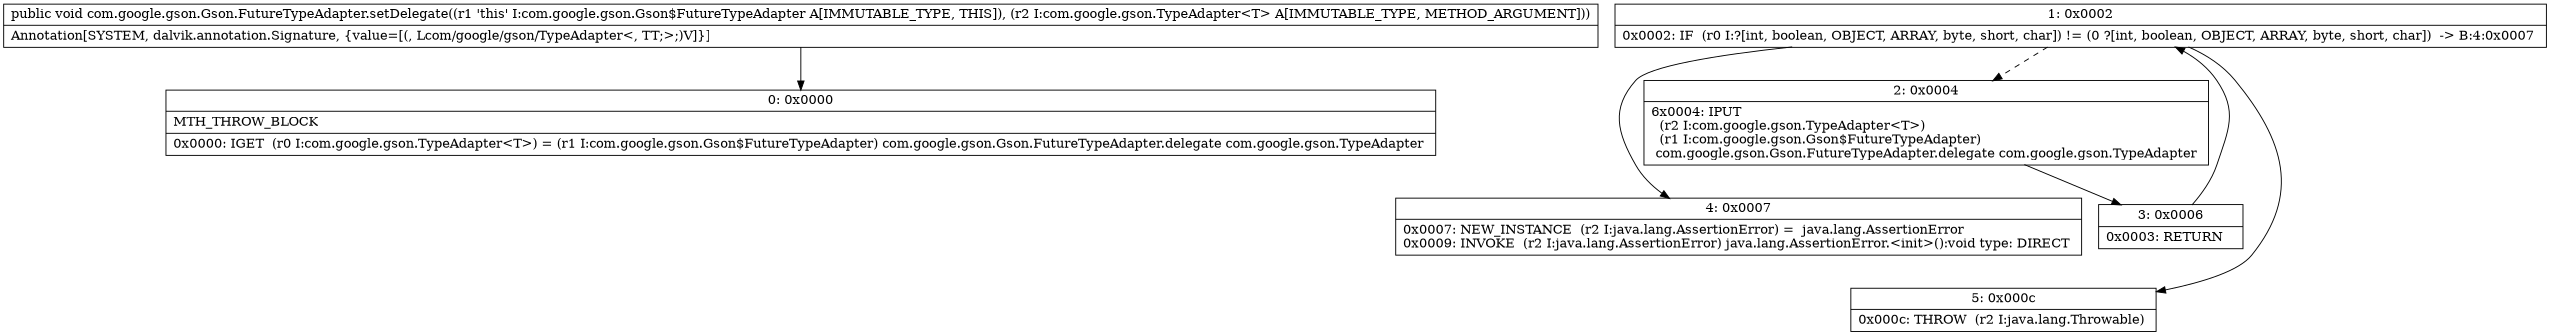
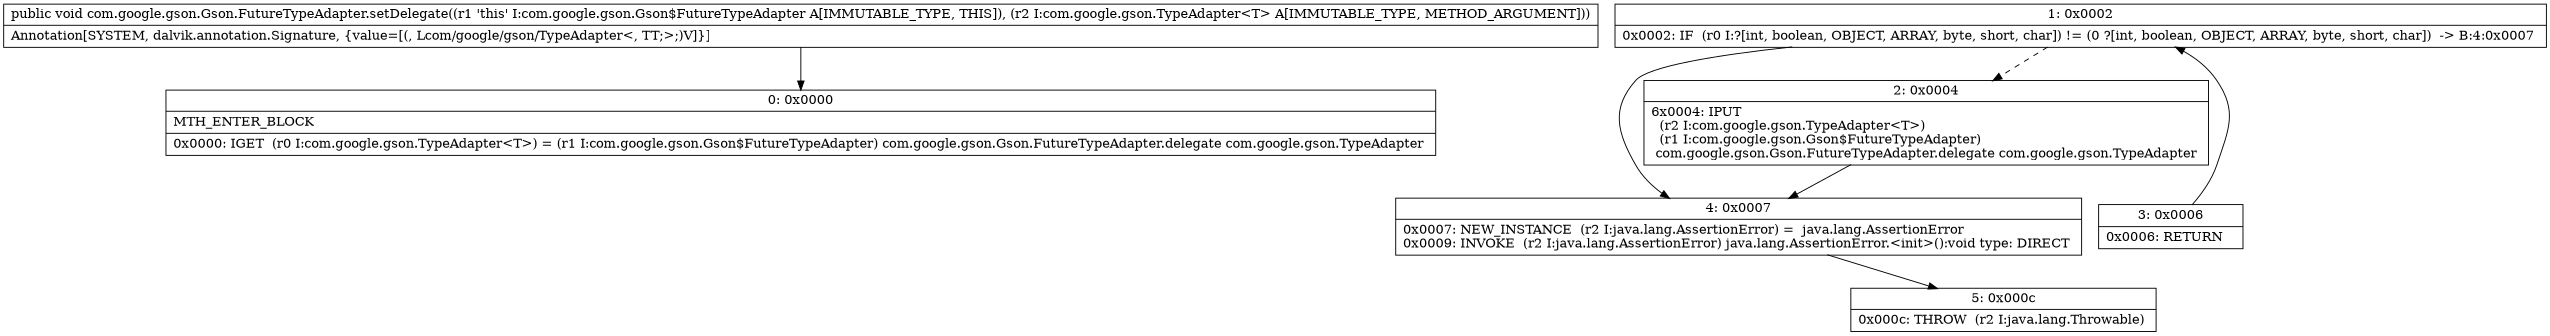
(246, 122) -> (244, 122)
(2068, 183) -> (1824, 179)
(2281, 184) -> (1878, 270)
(2171, 237) -> (2171, 237)
